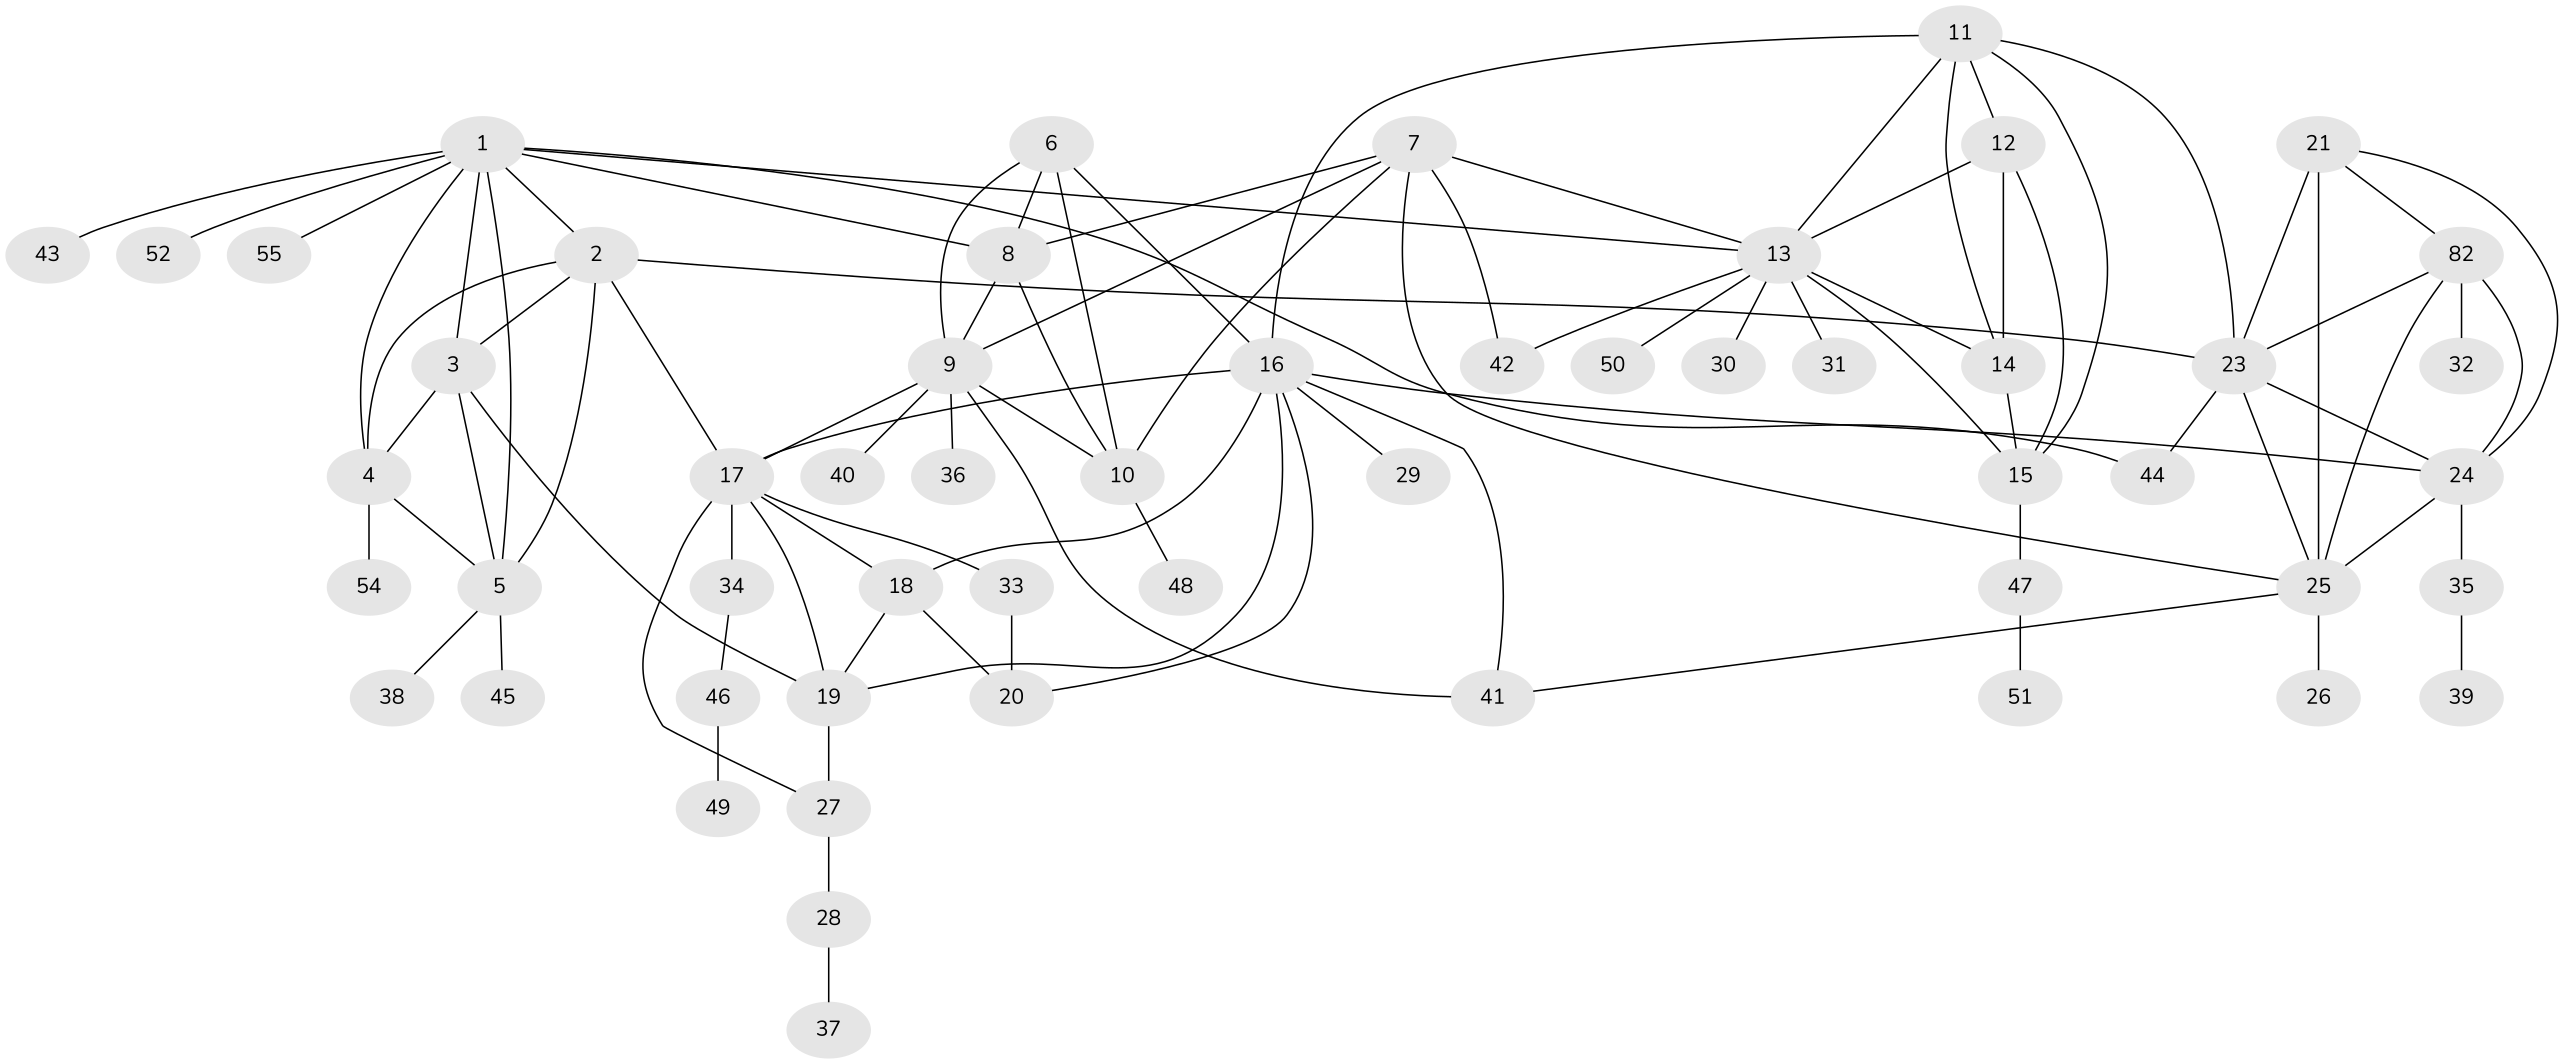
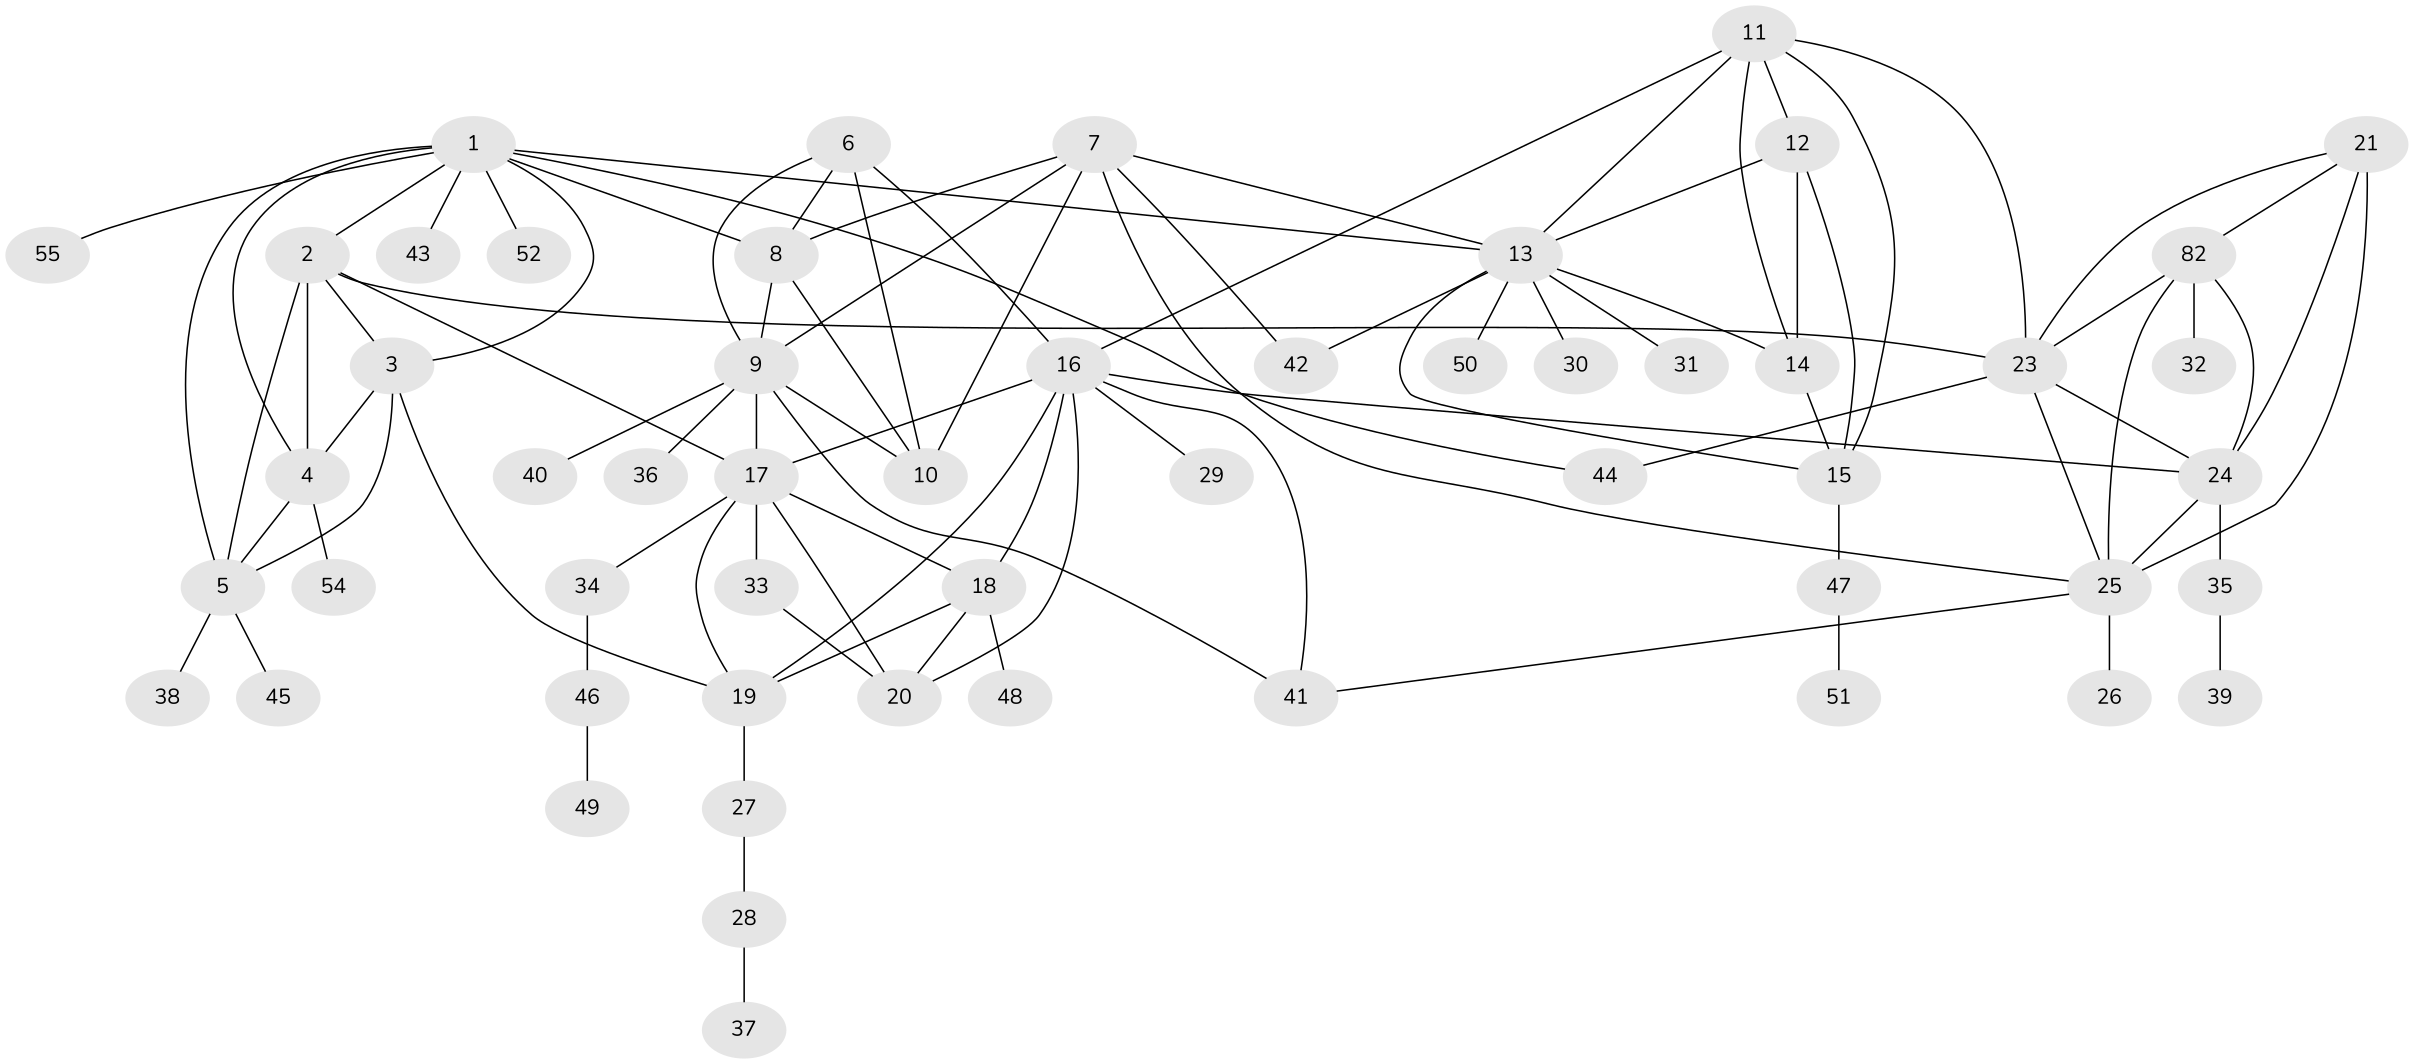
(1152, 532) -> (996, 637)
(645, 682) -> (829, 587)
